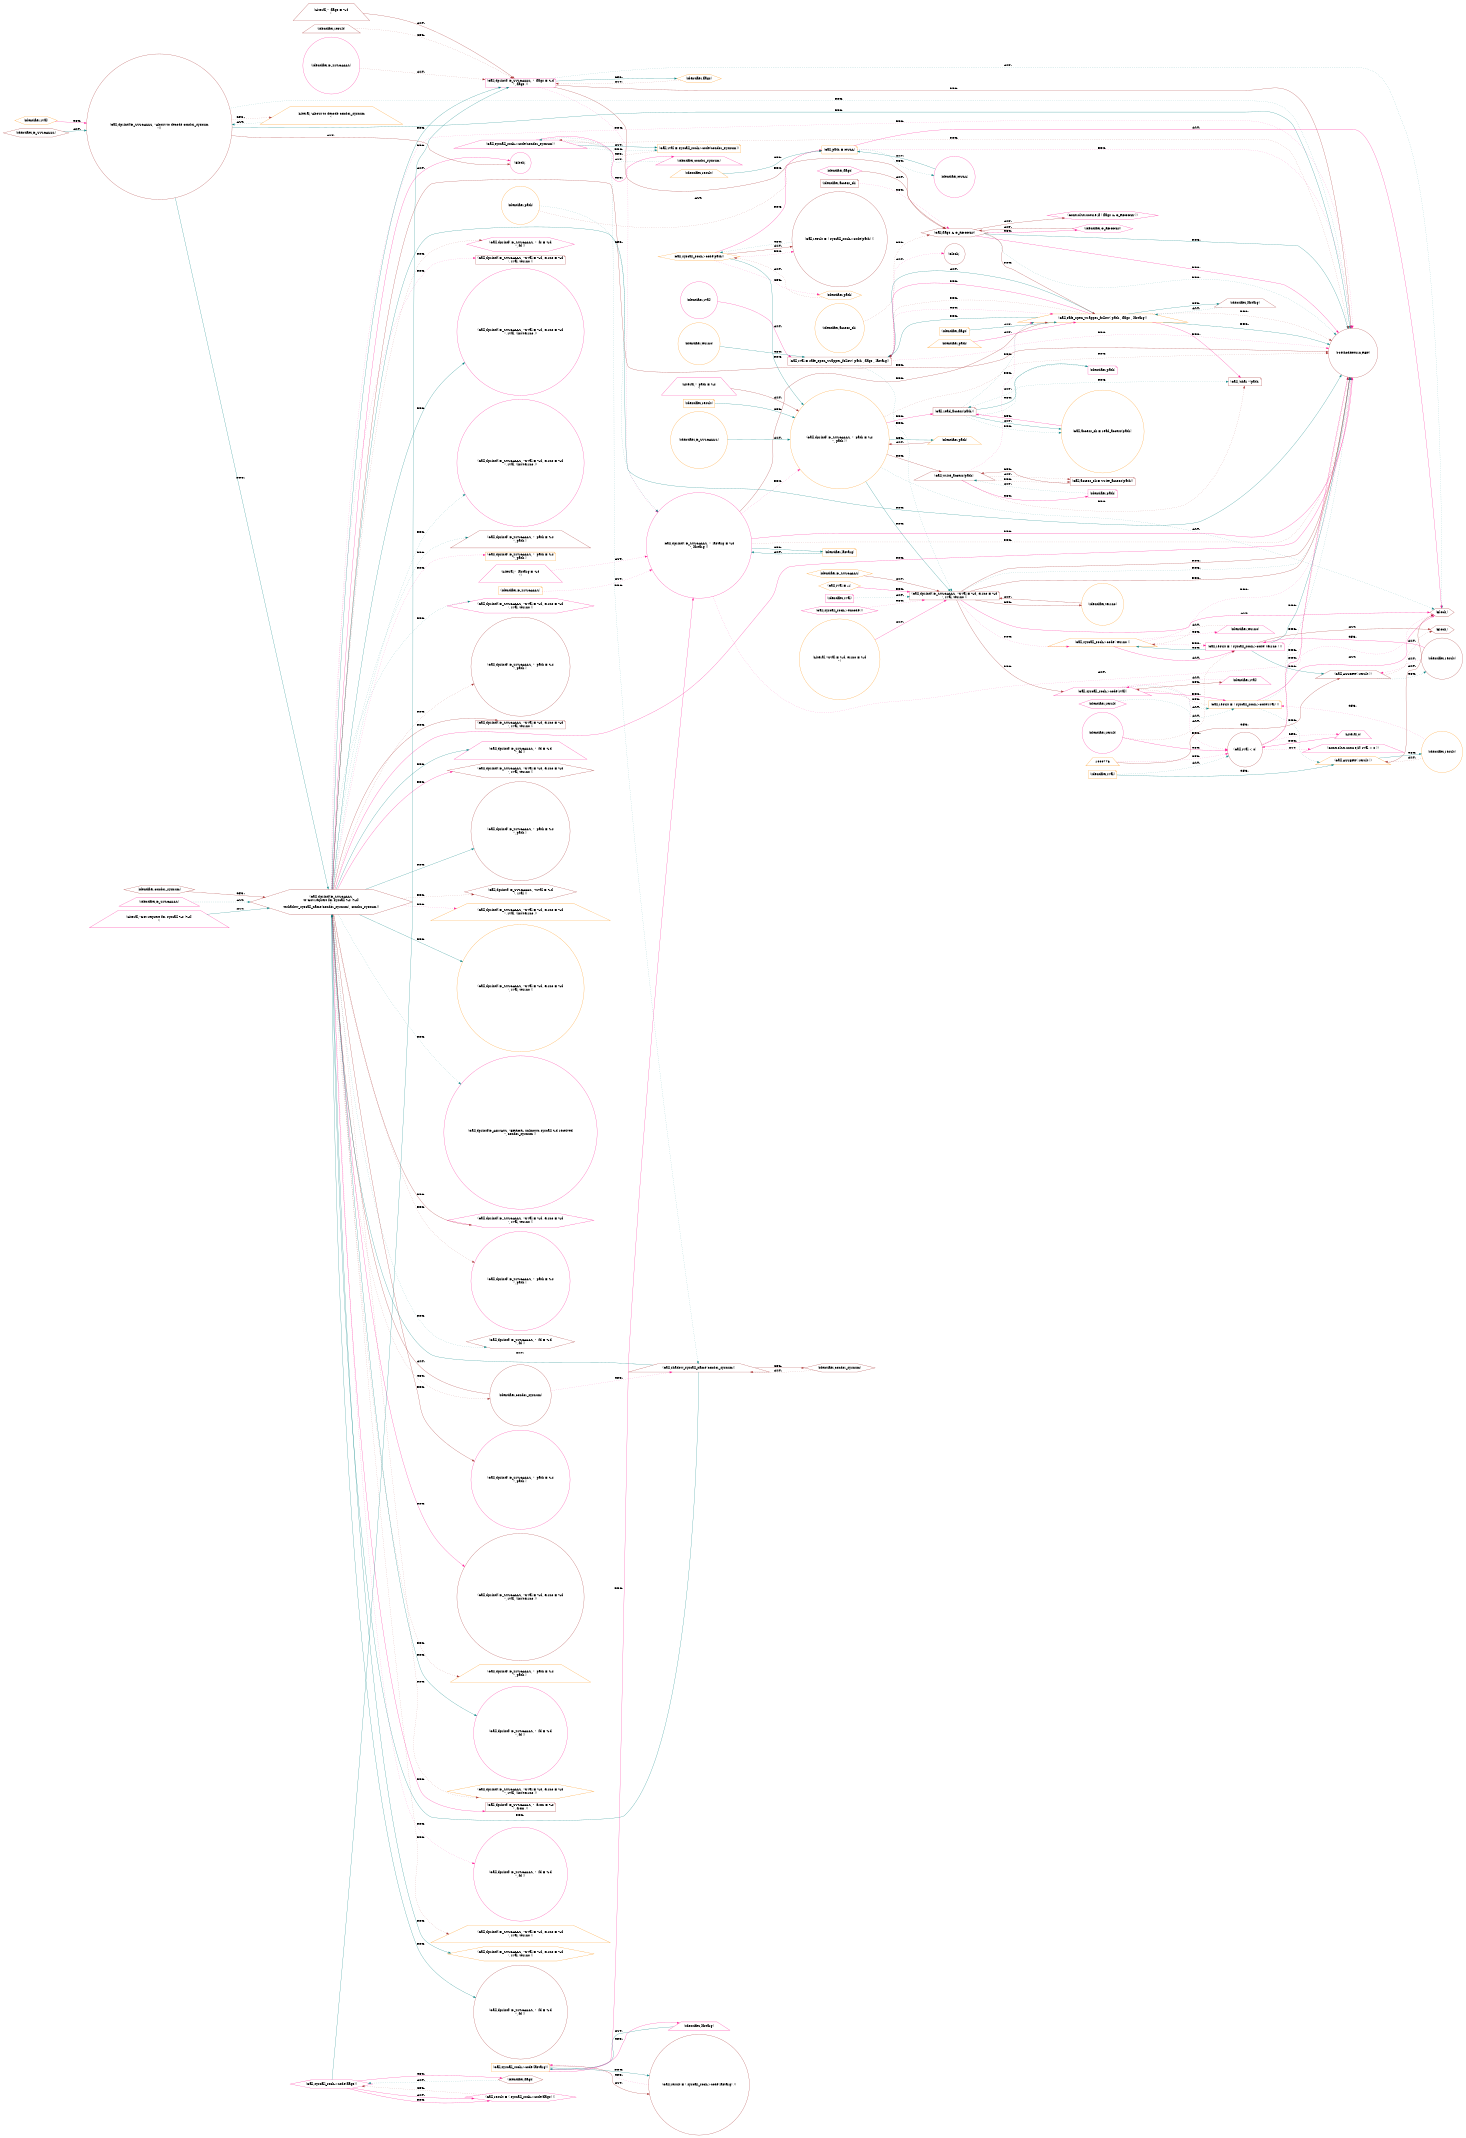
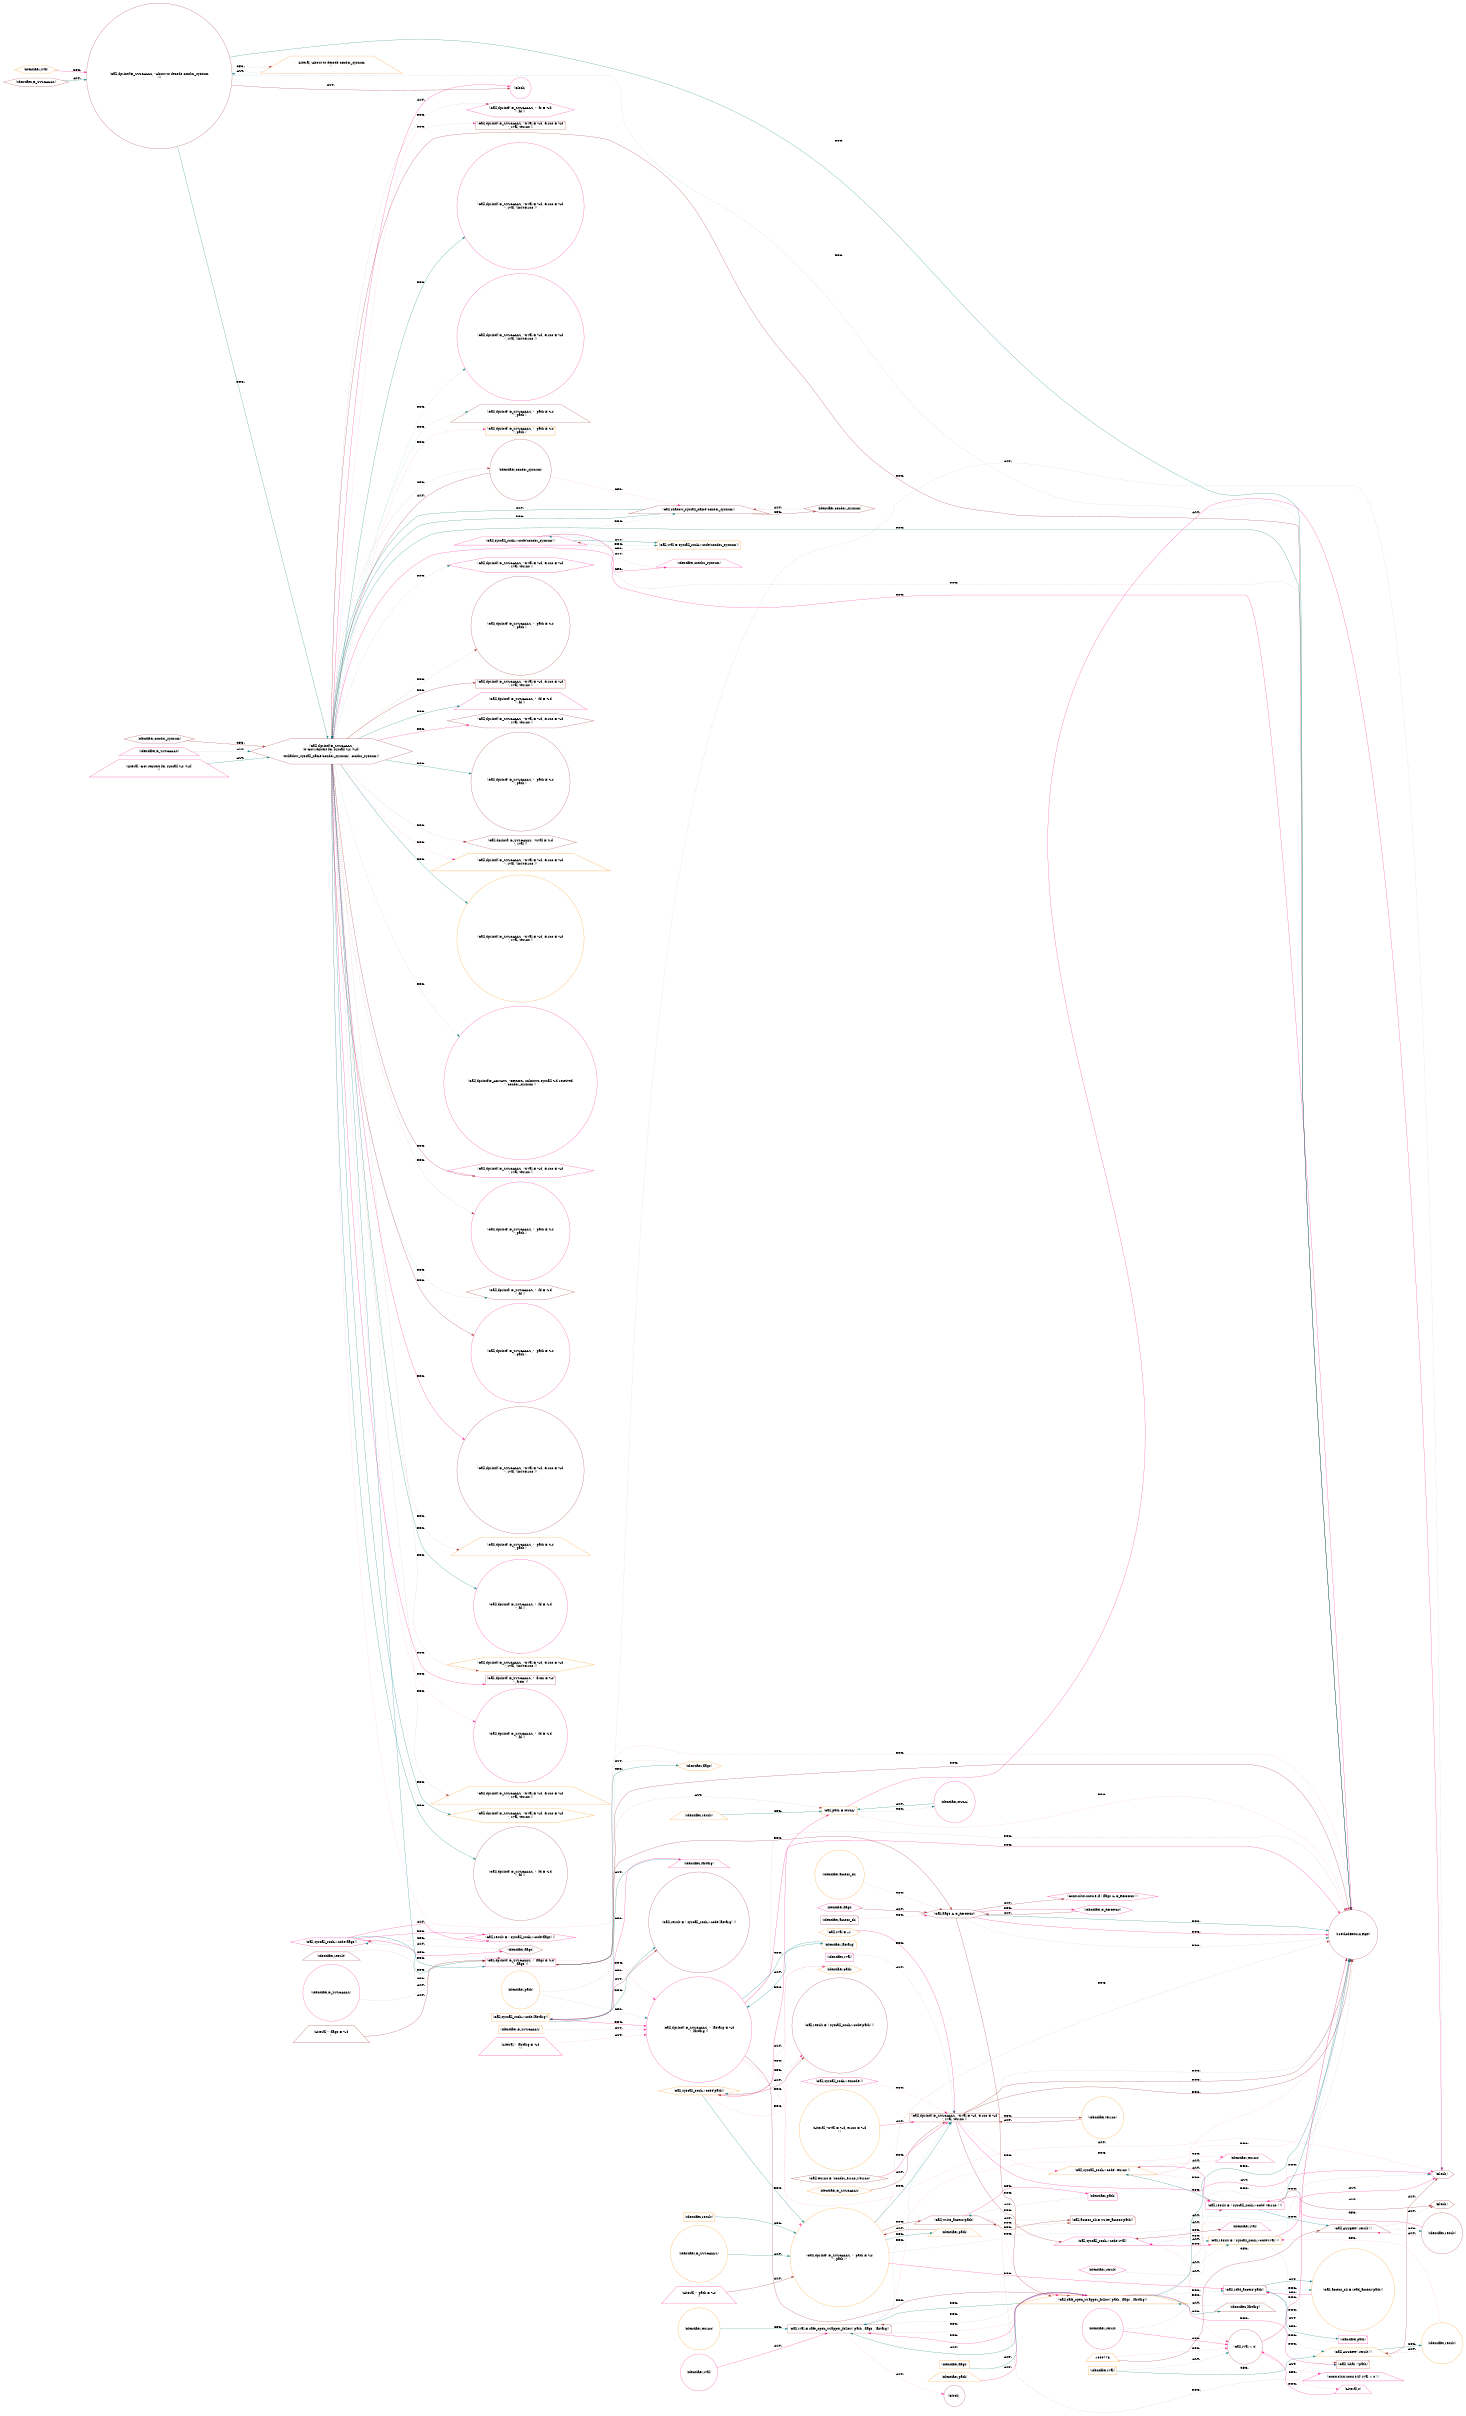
(1008, 365) -> (1185, 2293)
none -> (840, 2178)
